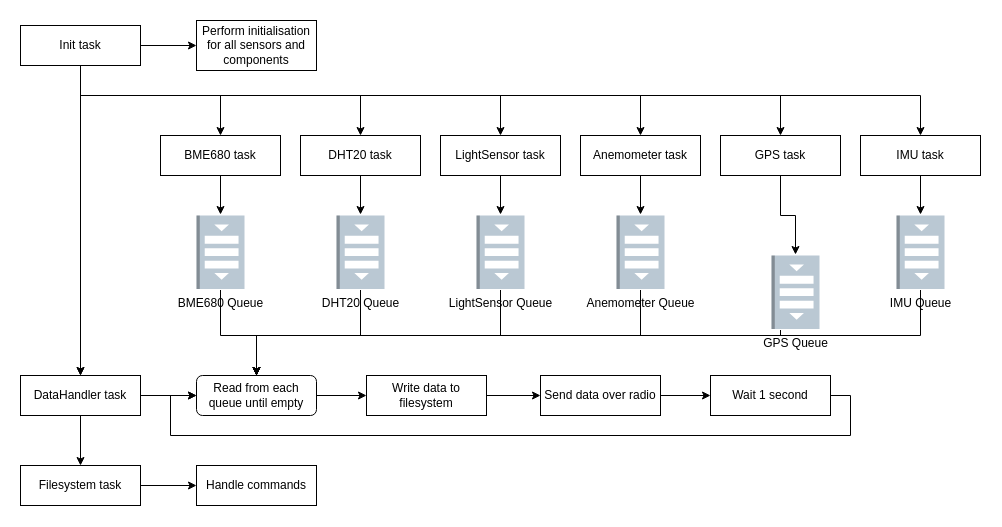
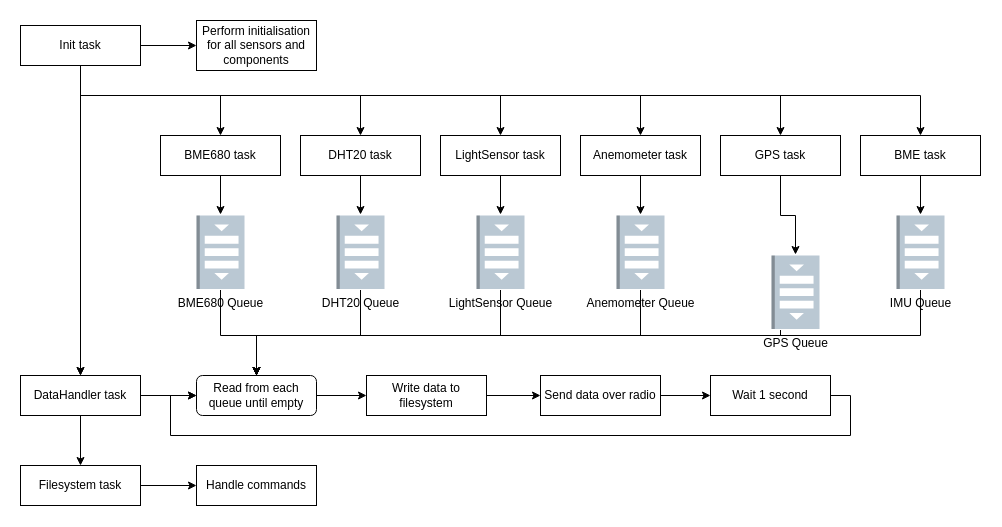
(921, 156) -> (921, 156)
